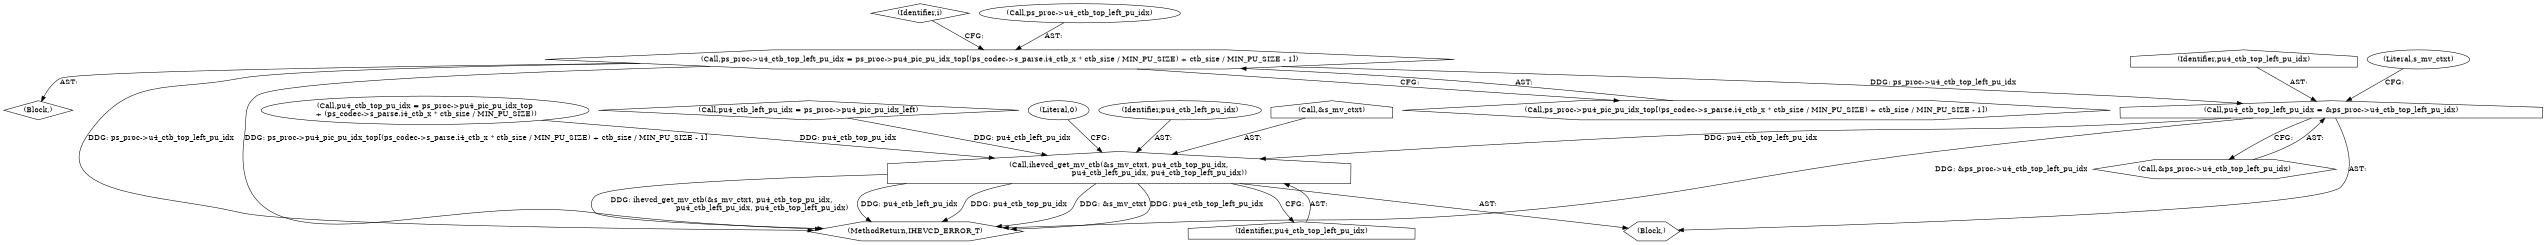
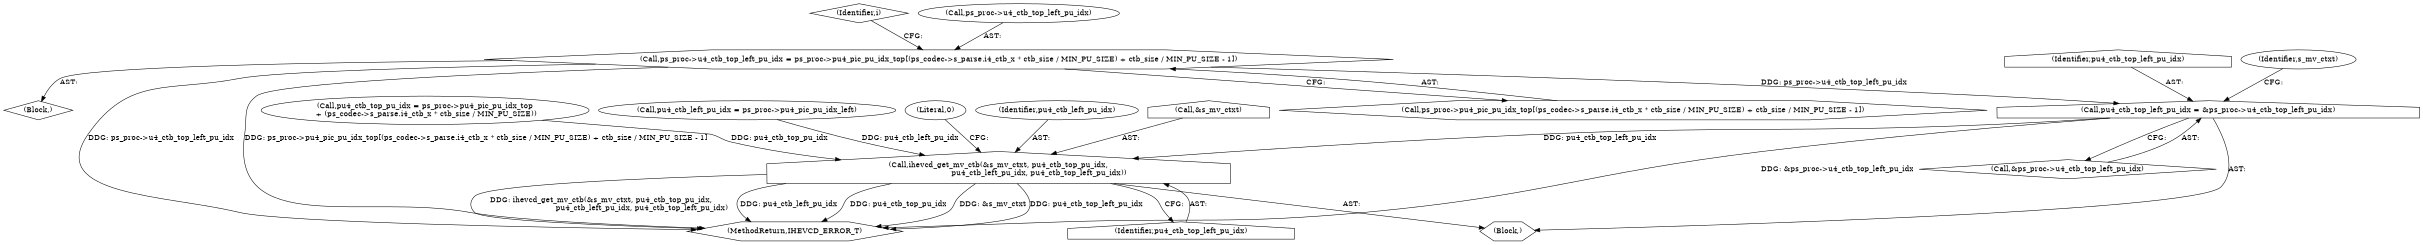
(2418, 59) -> (2299, 59)
(809, 110) -> (747, 110)
(2215, 169) -> (2068, 169)
